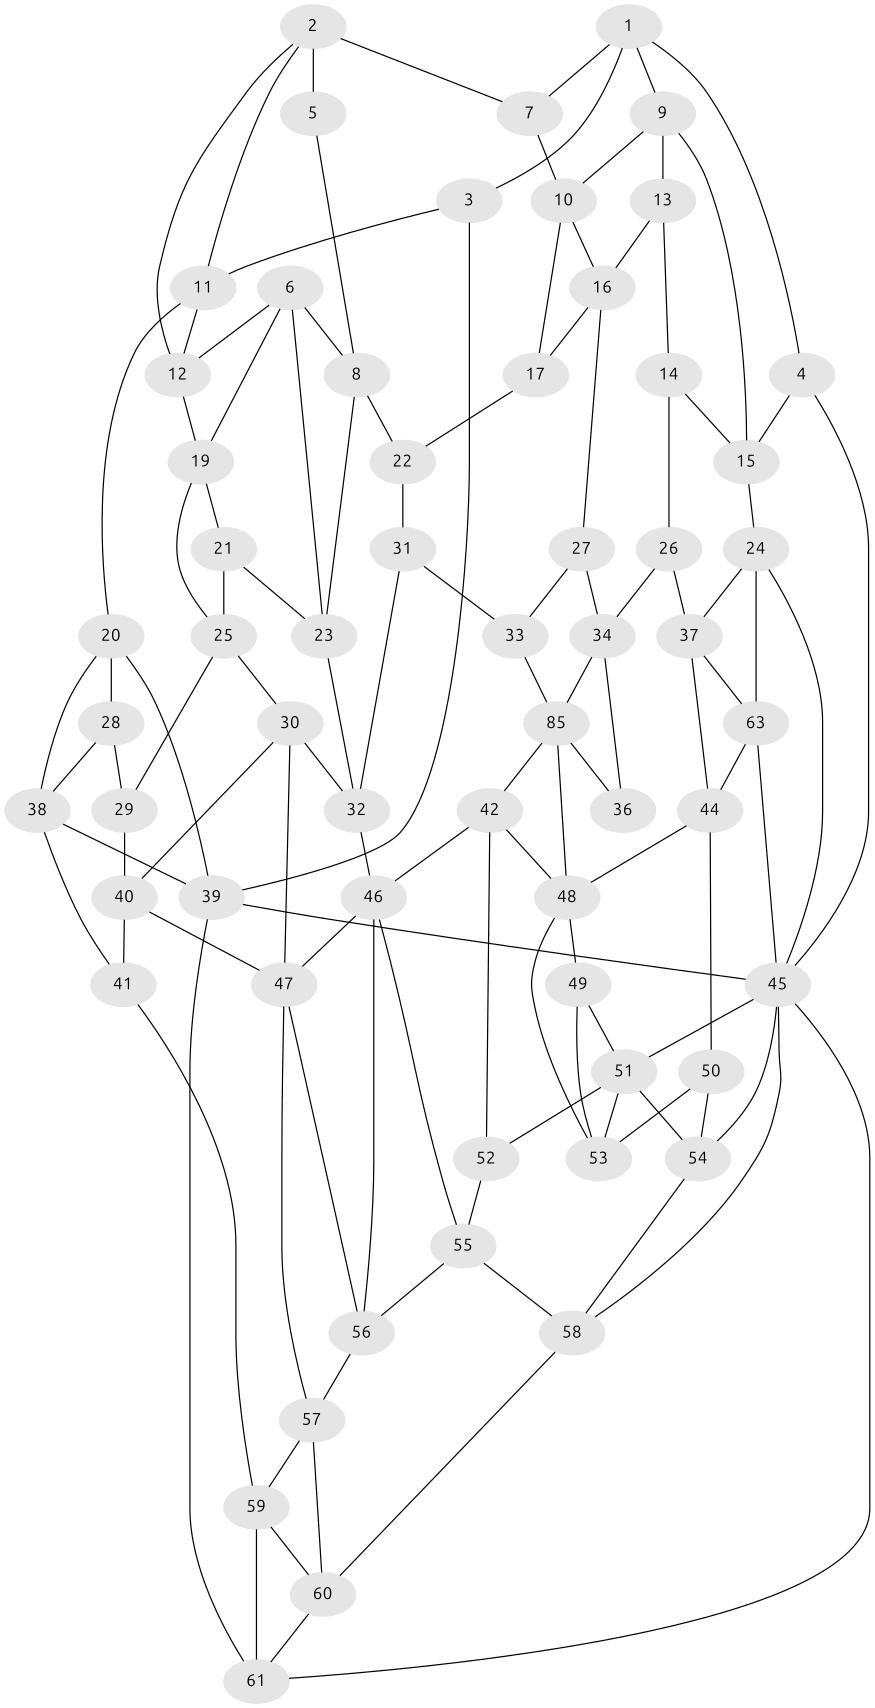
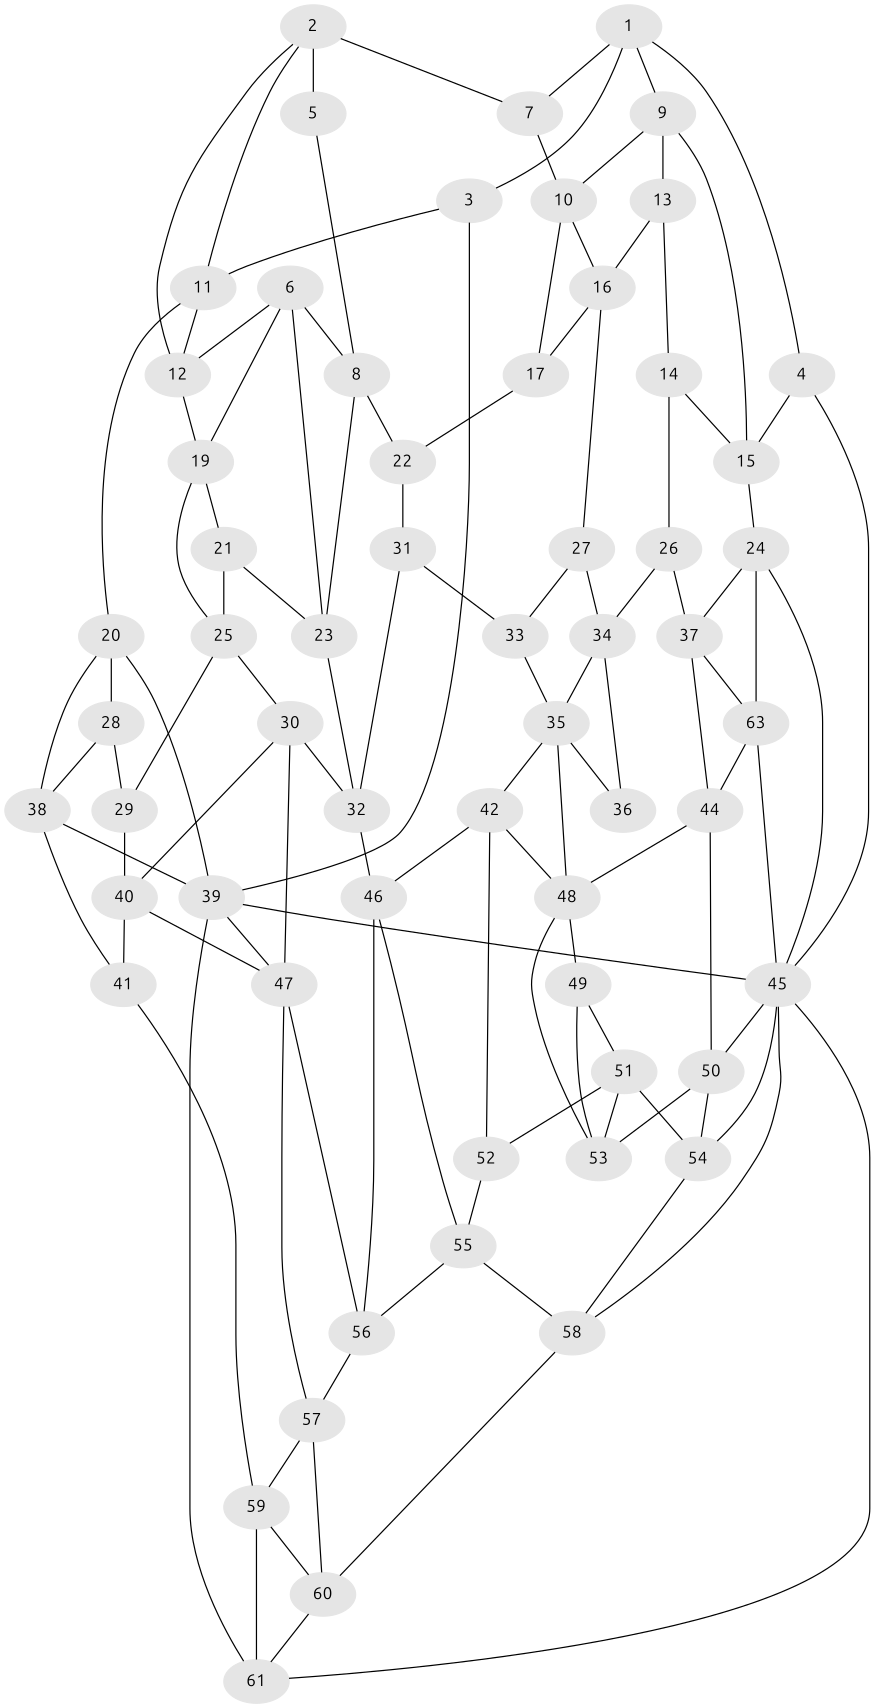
(556, 723) -> (556, 723)
(329, 941) -> (248, 941)
(701, 1028) -> (745, 1028)
